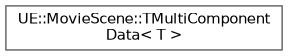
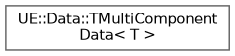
(144, 28) -> (118, 28)
